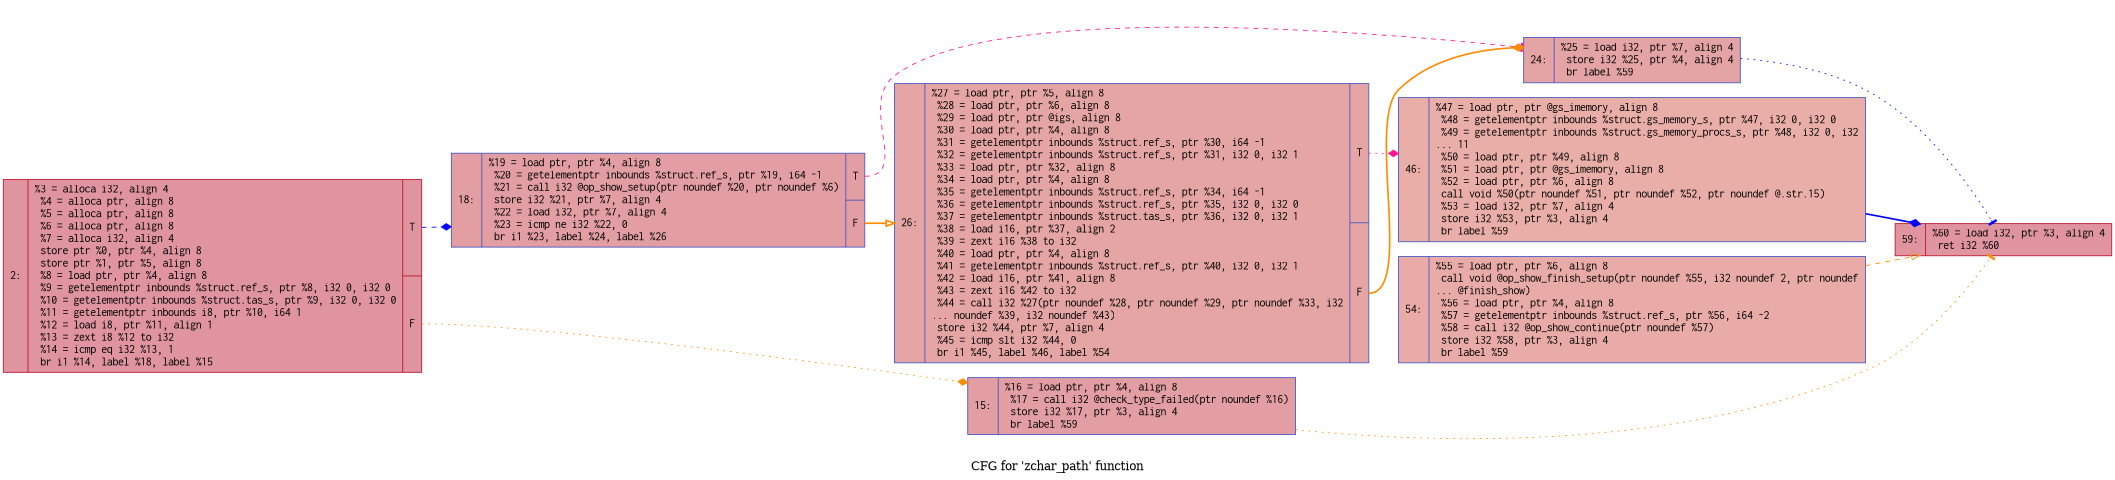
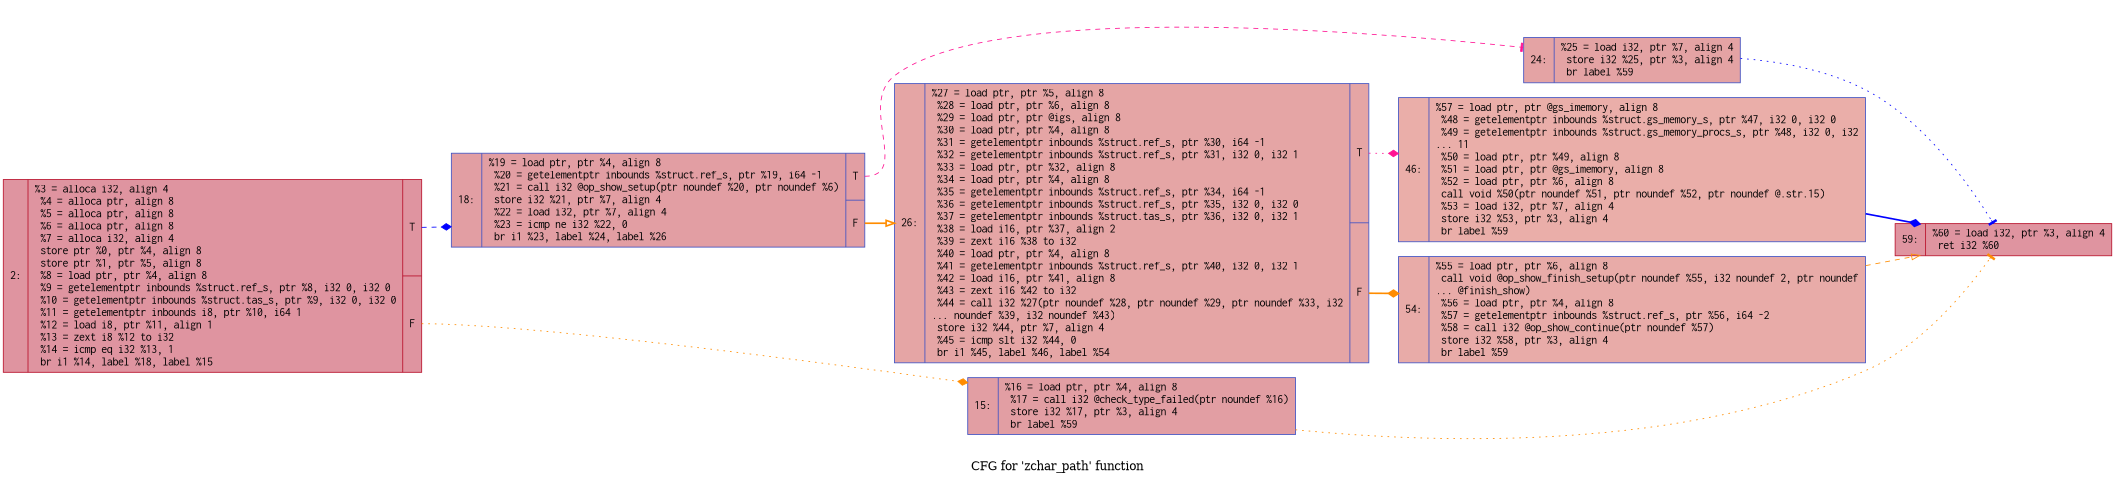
(1647, 60) -> (1647, 60)
(1547, 108) -> (1547, 108)
(1387, 132) -> (1379, 293)
